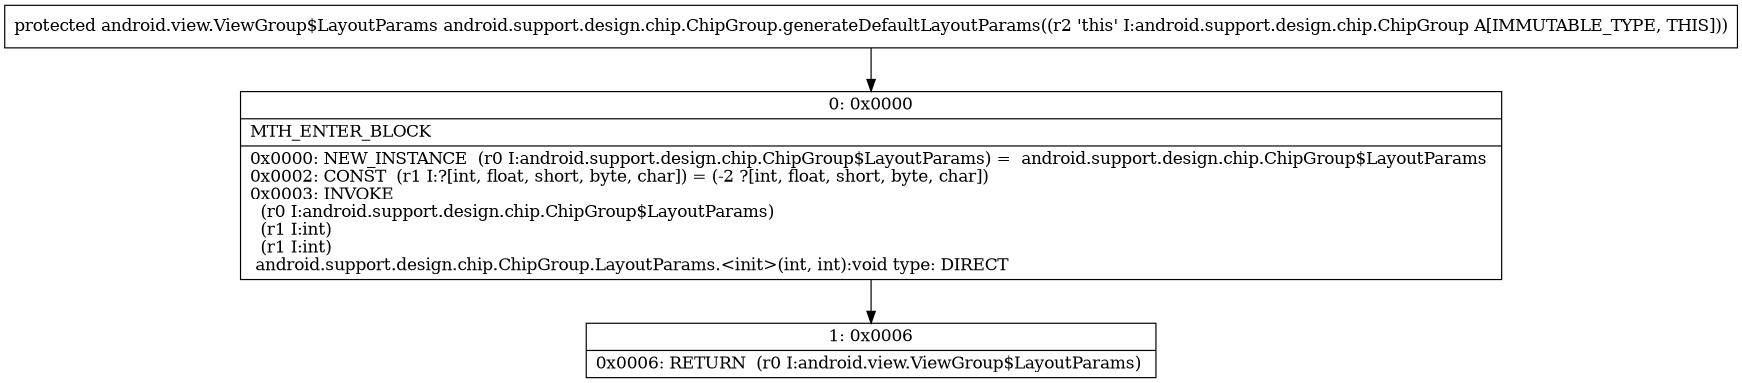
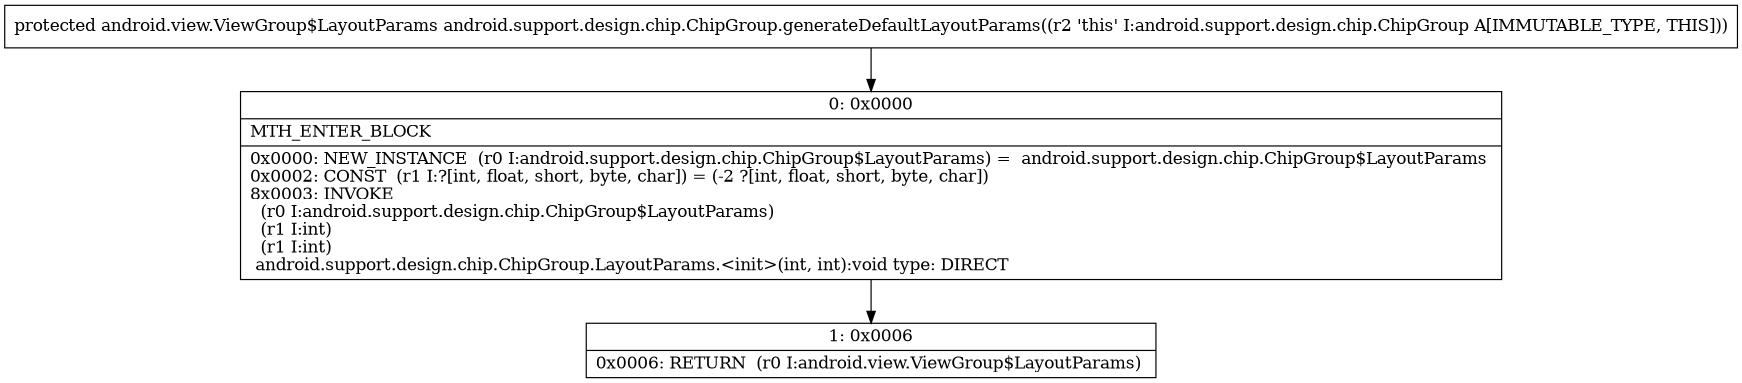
(327, 194) -> (327, 194)
